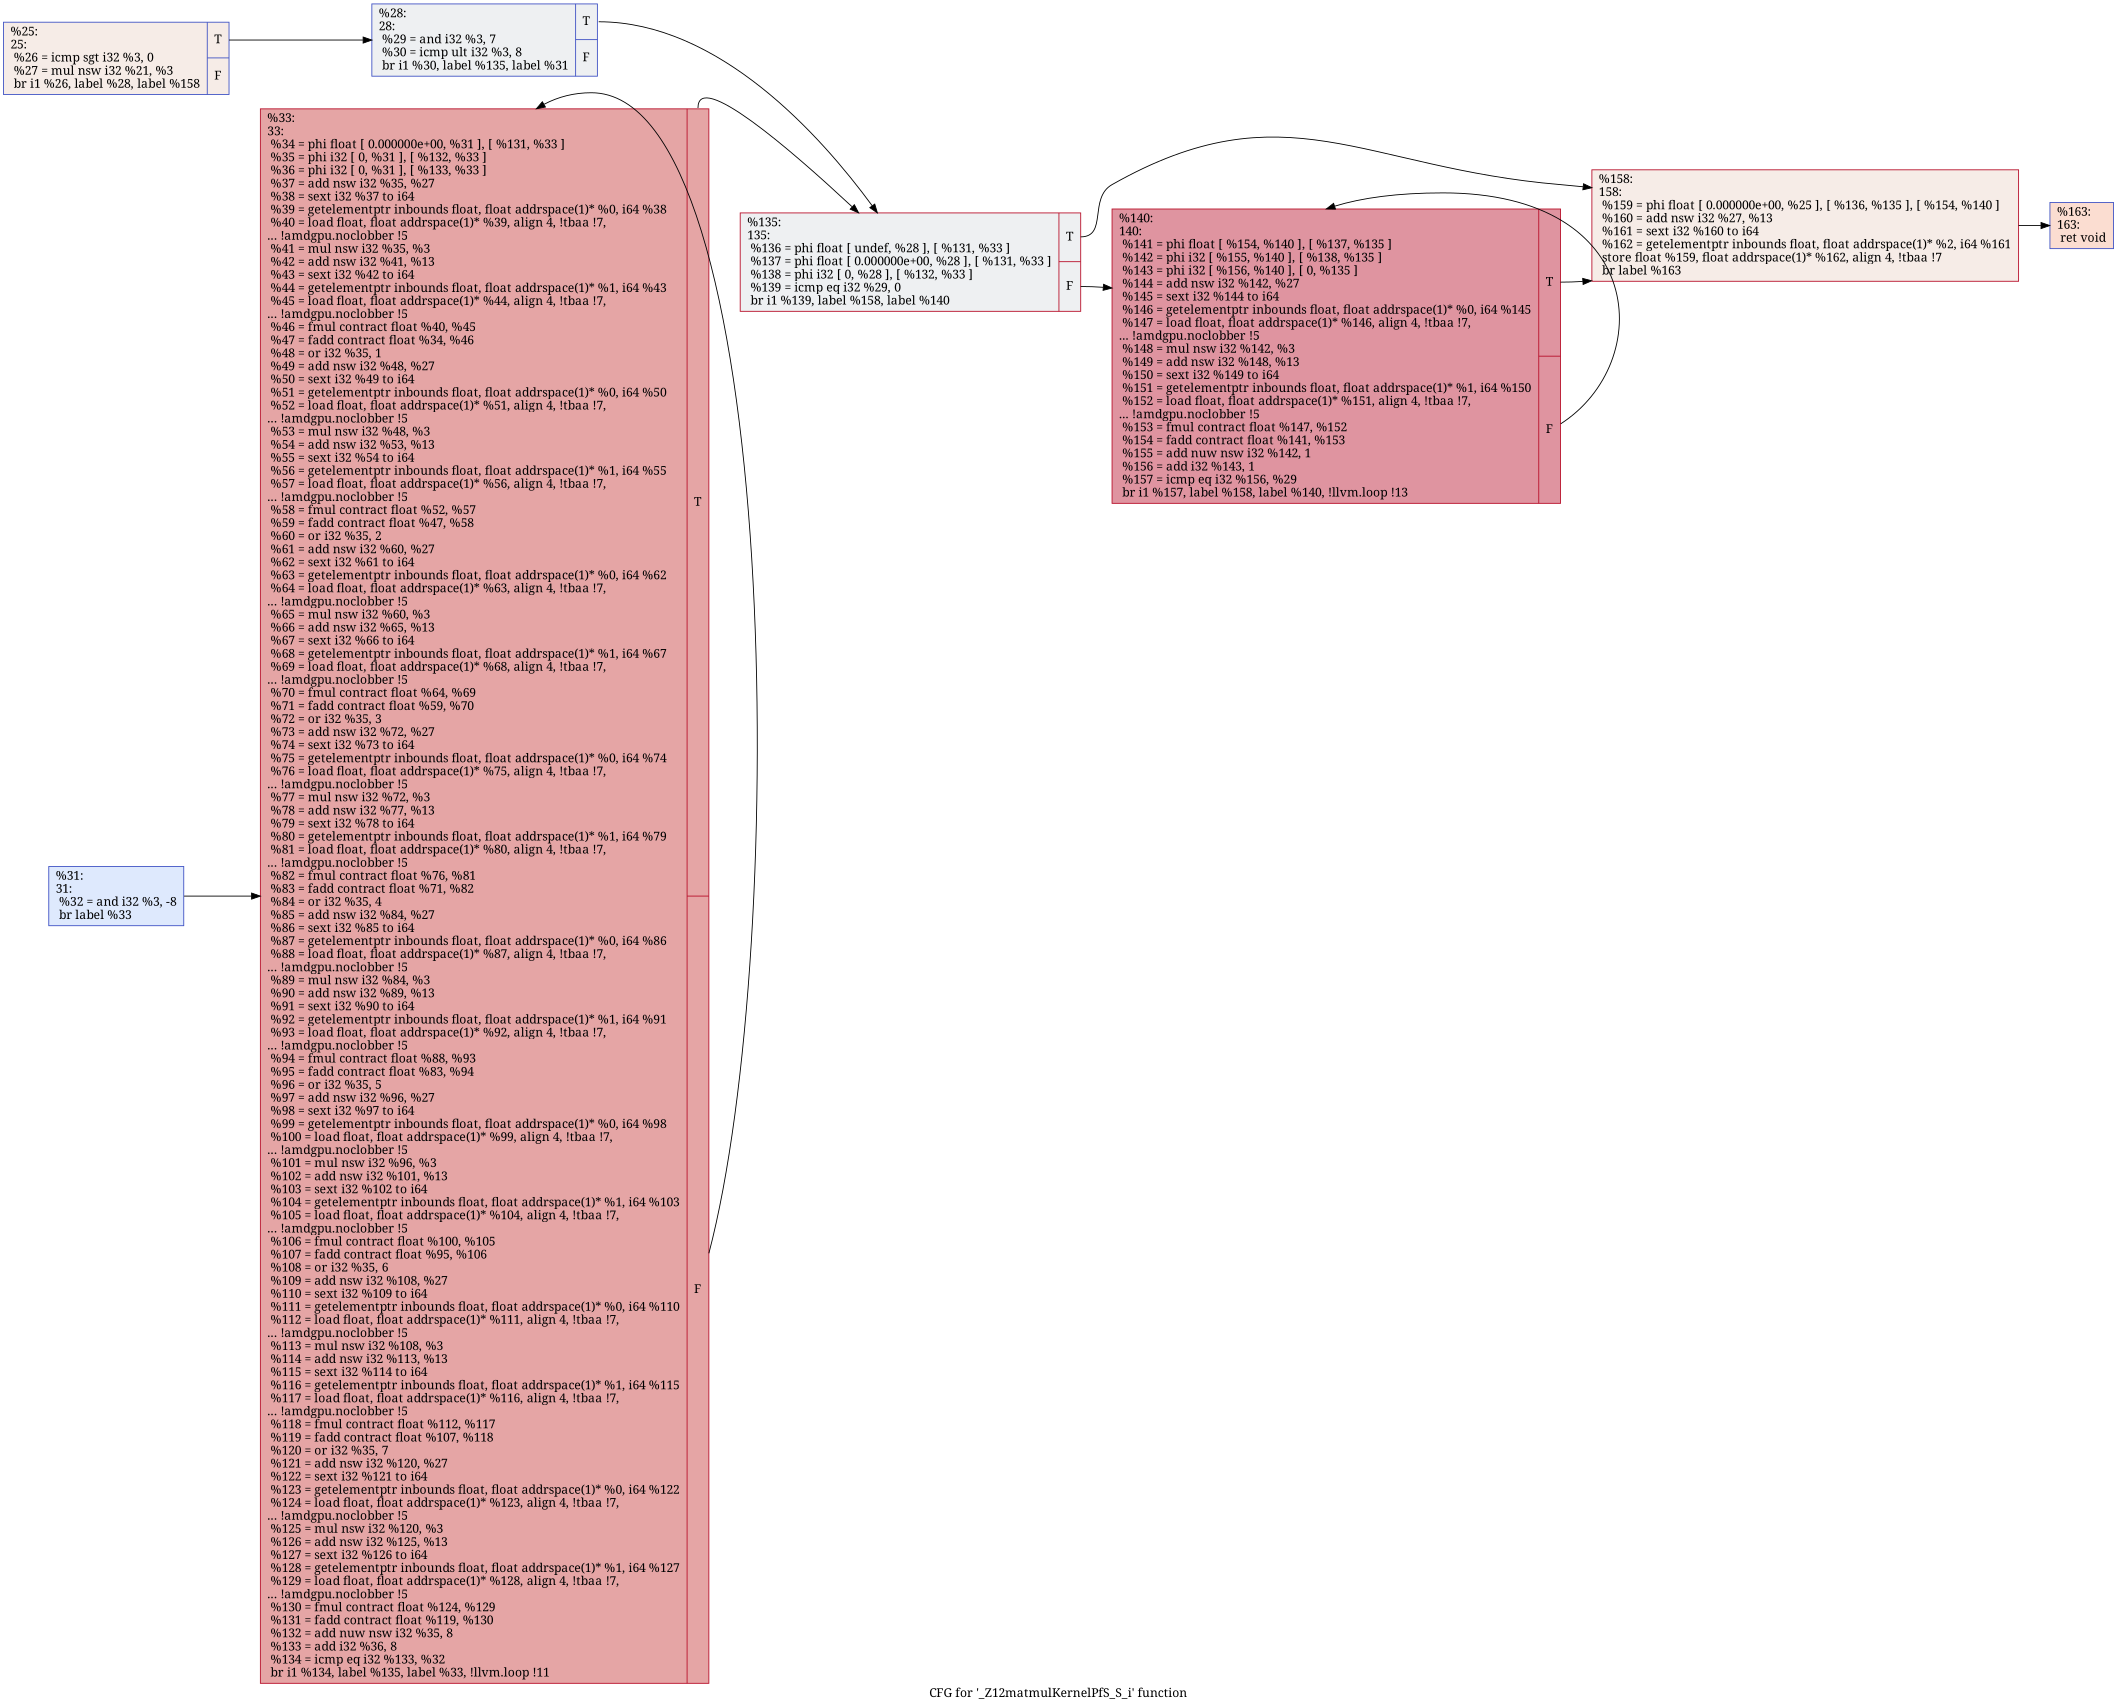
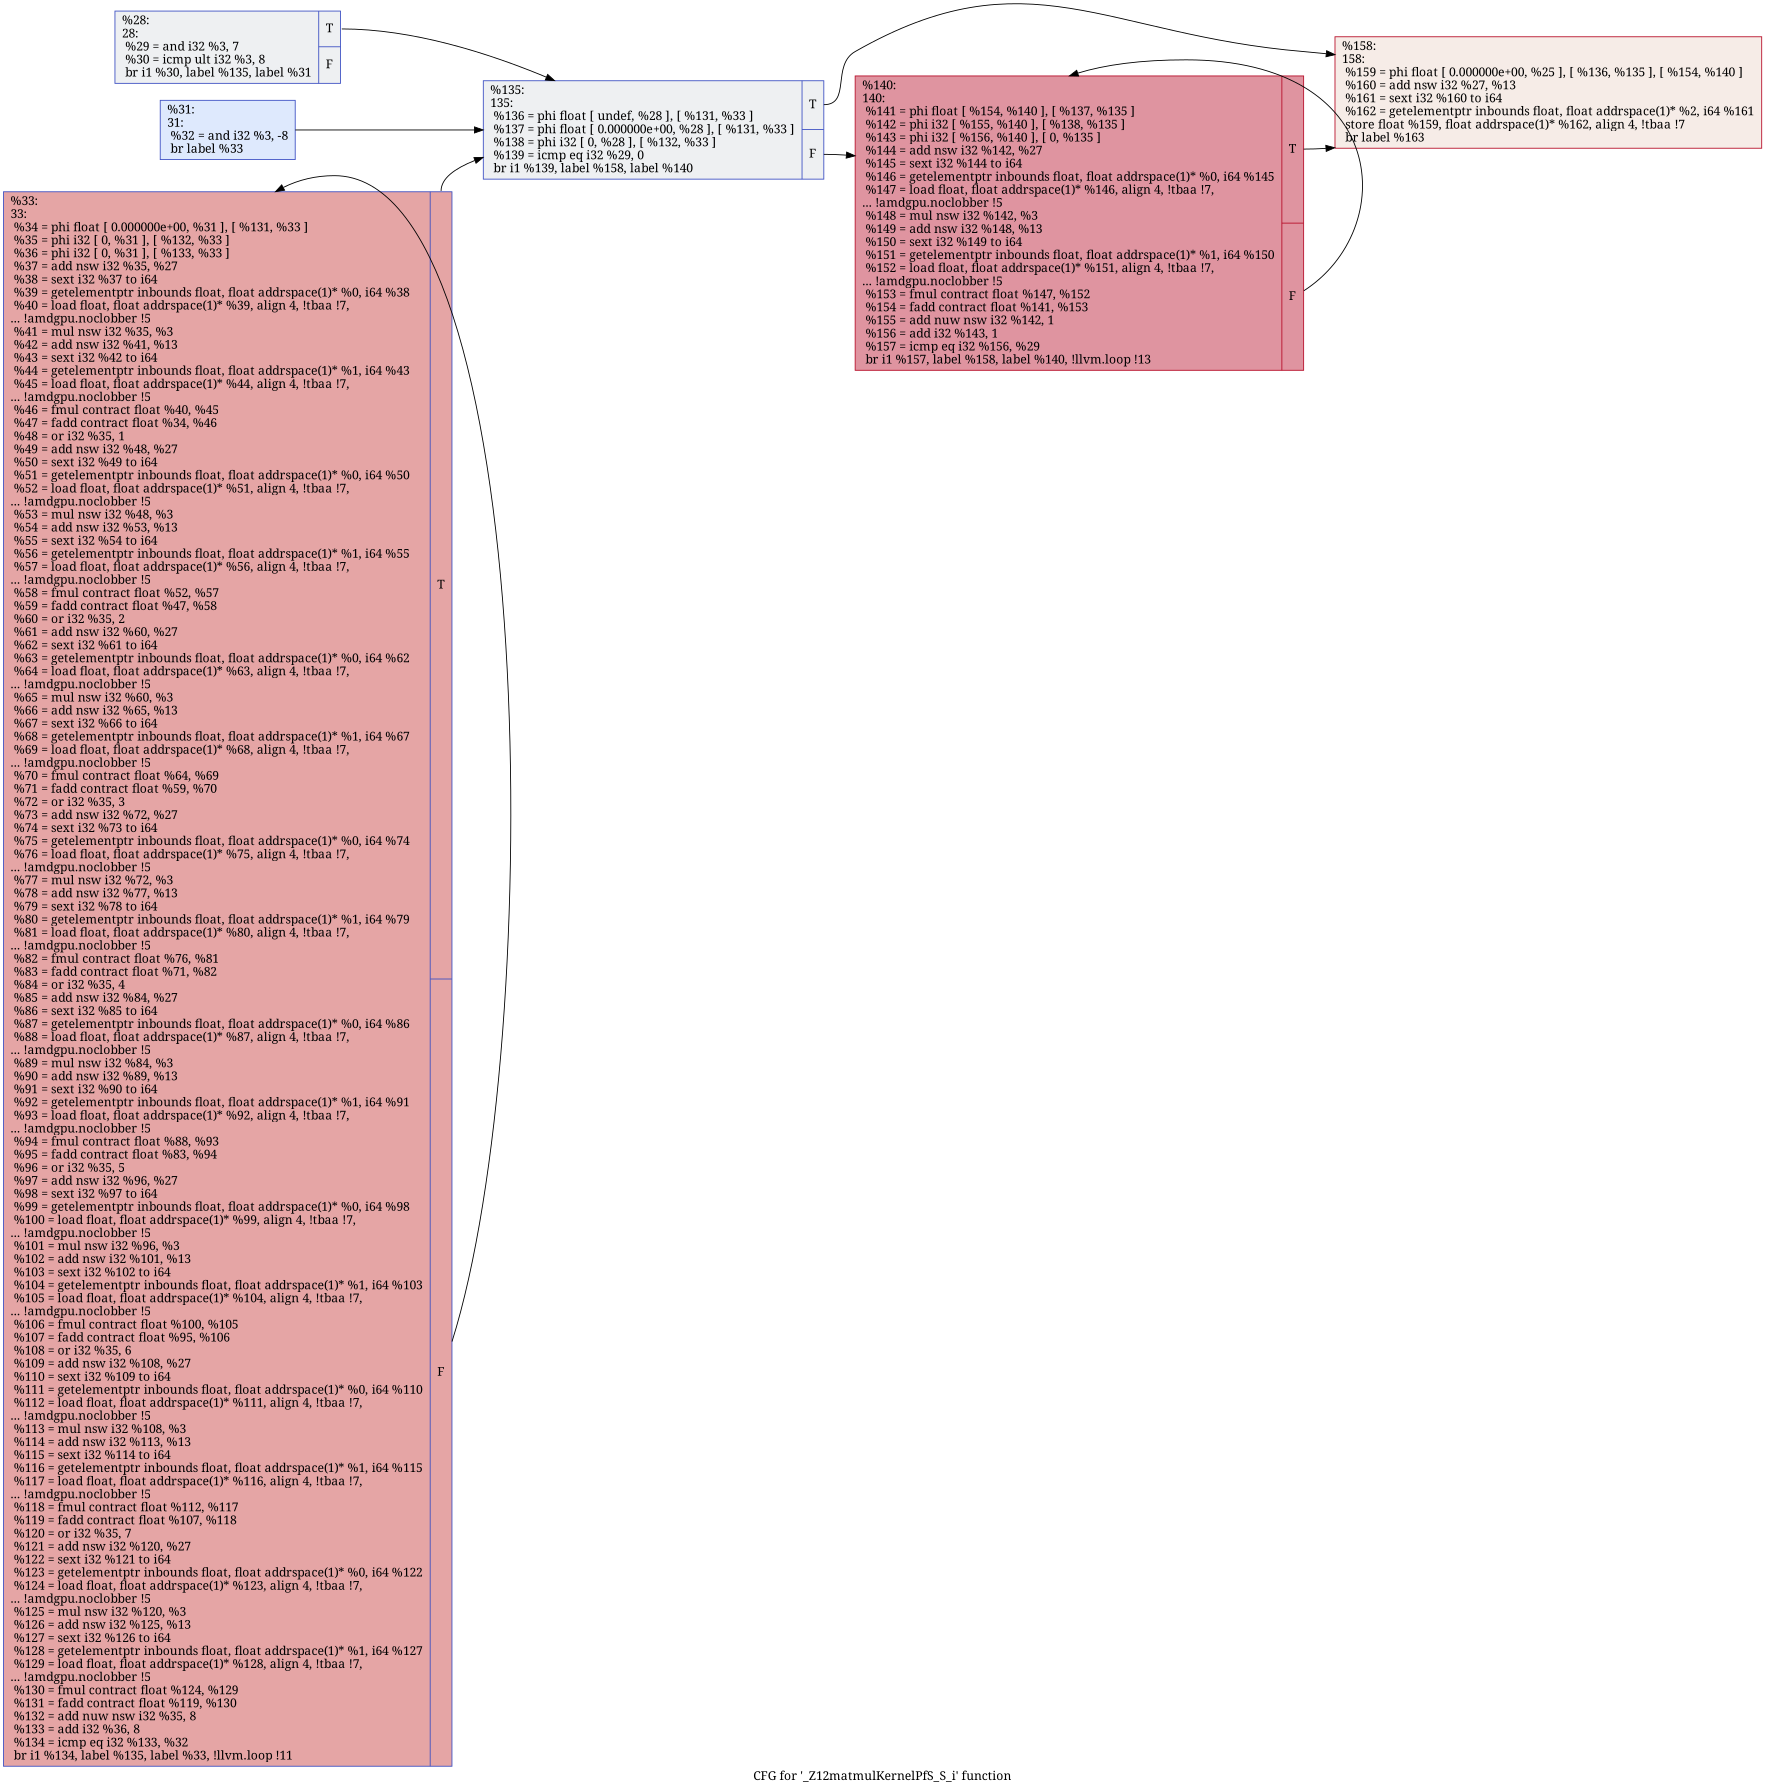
(116, 58) -> none
(2082, 226) -> none
(910, 262) -> (654, 130)
(218, 896) -> (385, 130)
(485, 896) -> (228, 979)
